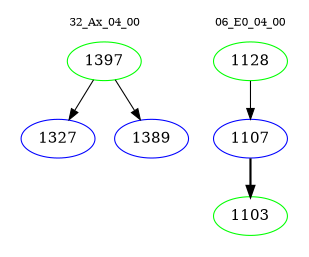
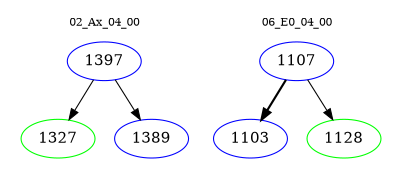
(105, 23) -> (105, 23)
(104, 61) -> (104, 61)
(250, 95) -> (317, 95)
(58, 139) -> (58, 139)
(250, 216) -> (250, 139)
